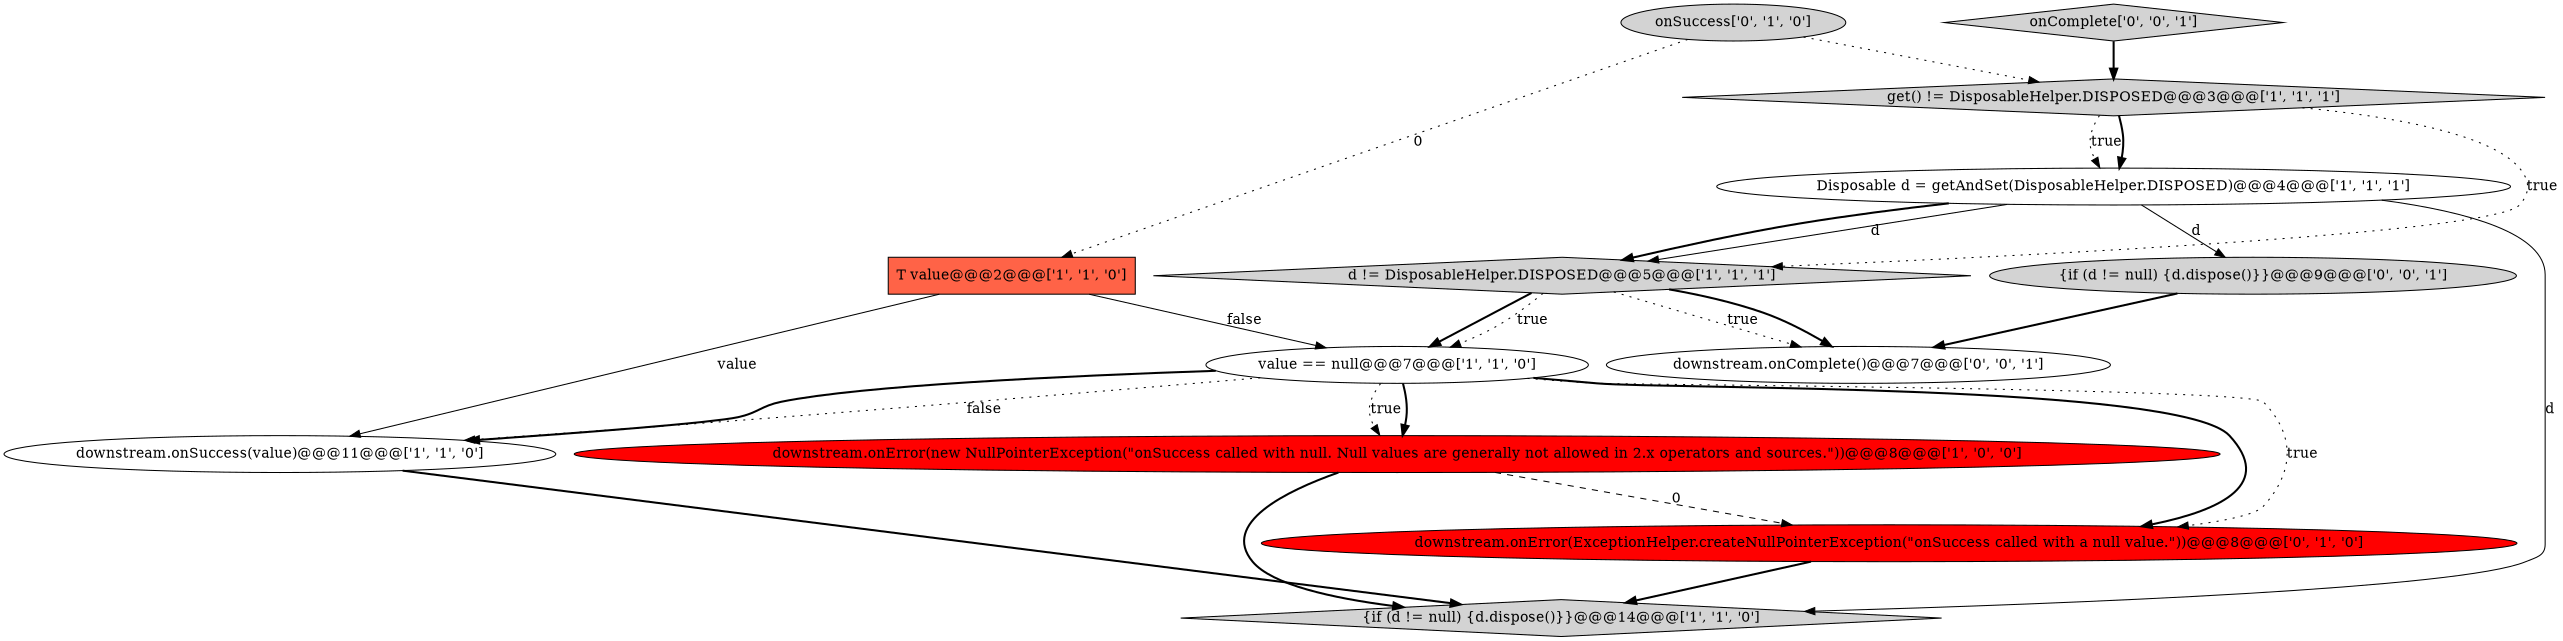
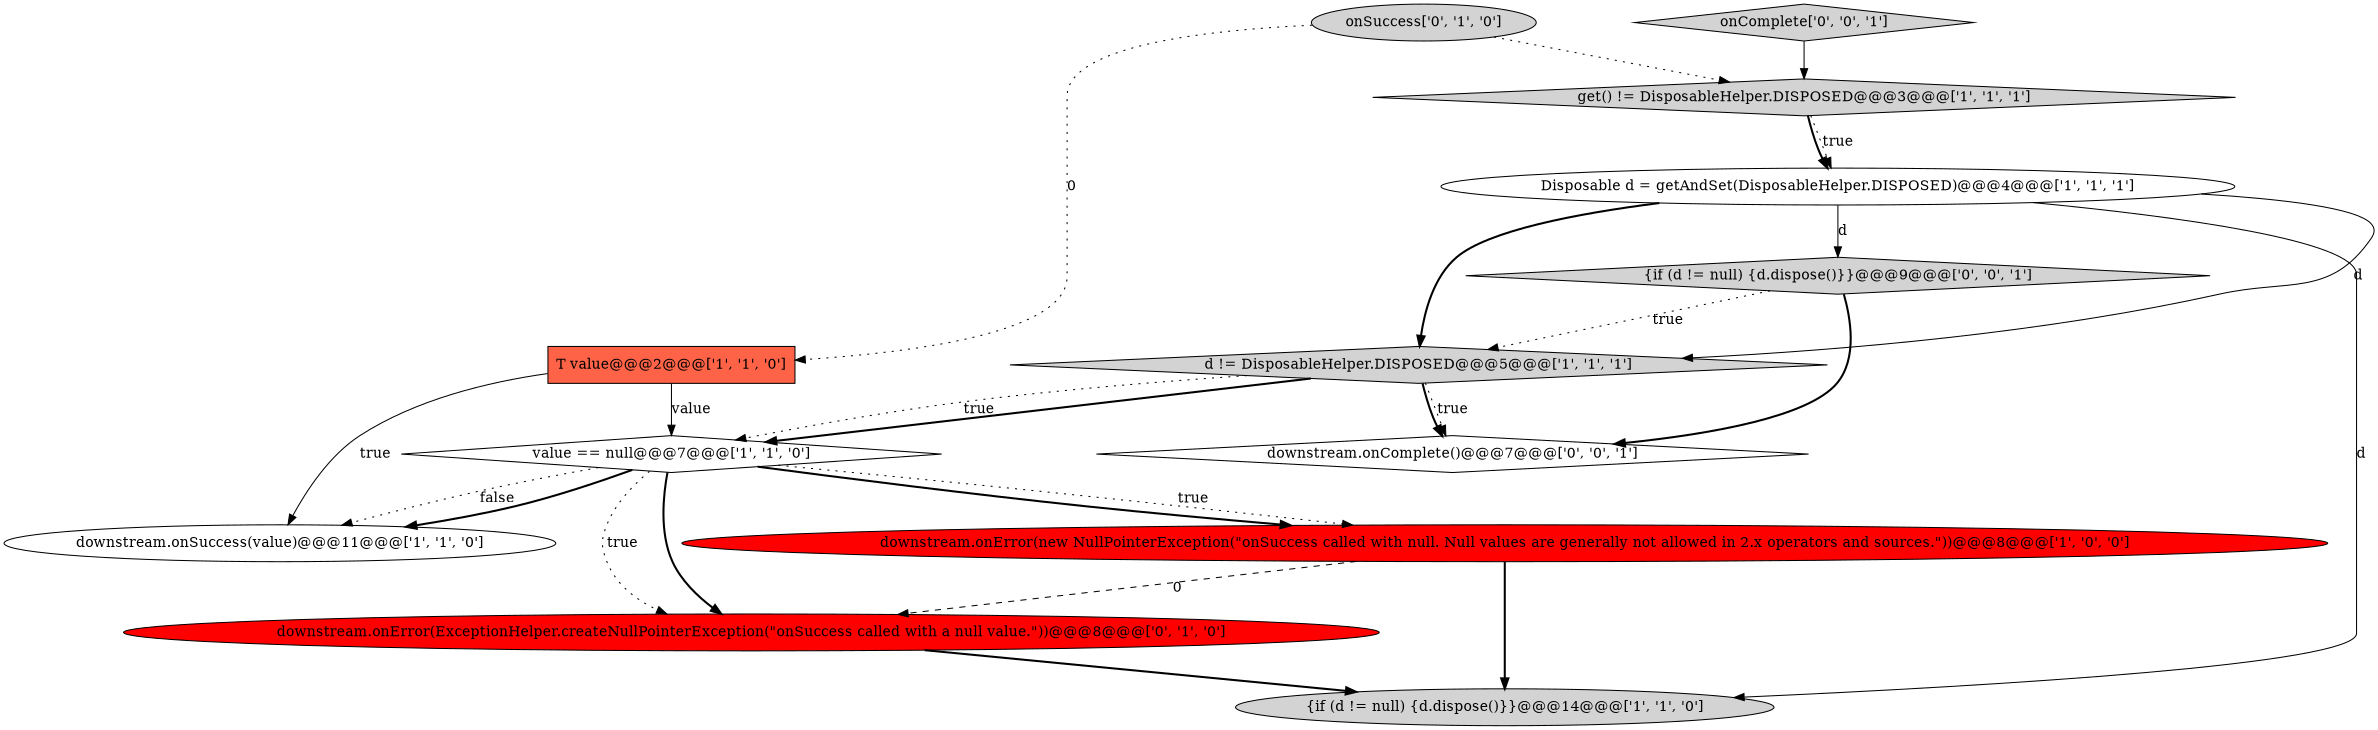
(2114, 55) -> (1804, 55)
(2287, 238) -> (1634, 319)
(2253, 276) -> (1838, 276)
(1244, 320) -> (691, 409)
(738, 365) -> (376, 454)
(1397, 365) -> (671, 454)
(1858, 365) -> (1453, 454)
(927, 537) -> none
(1561, 618) -> (1505, 707)
